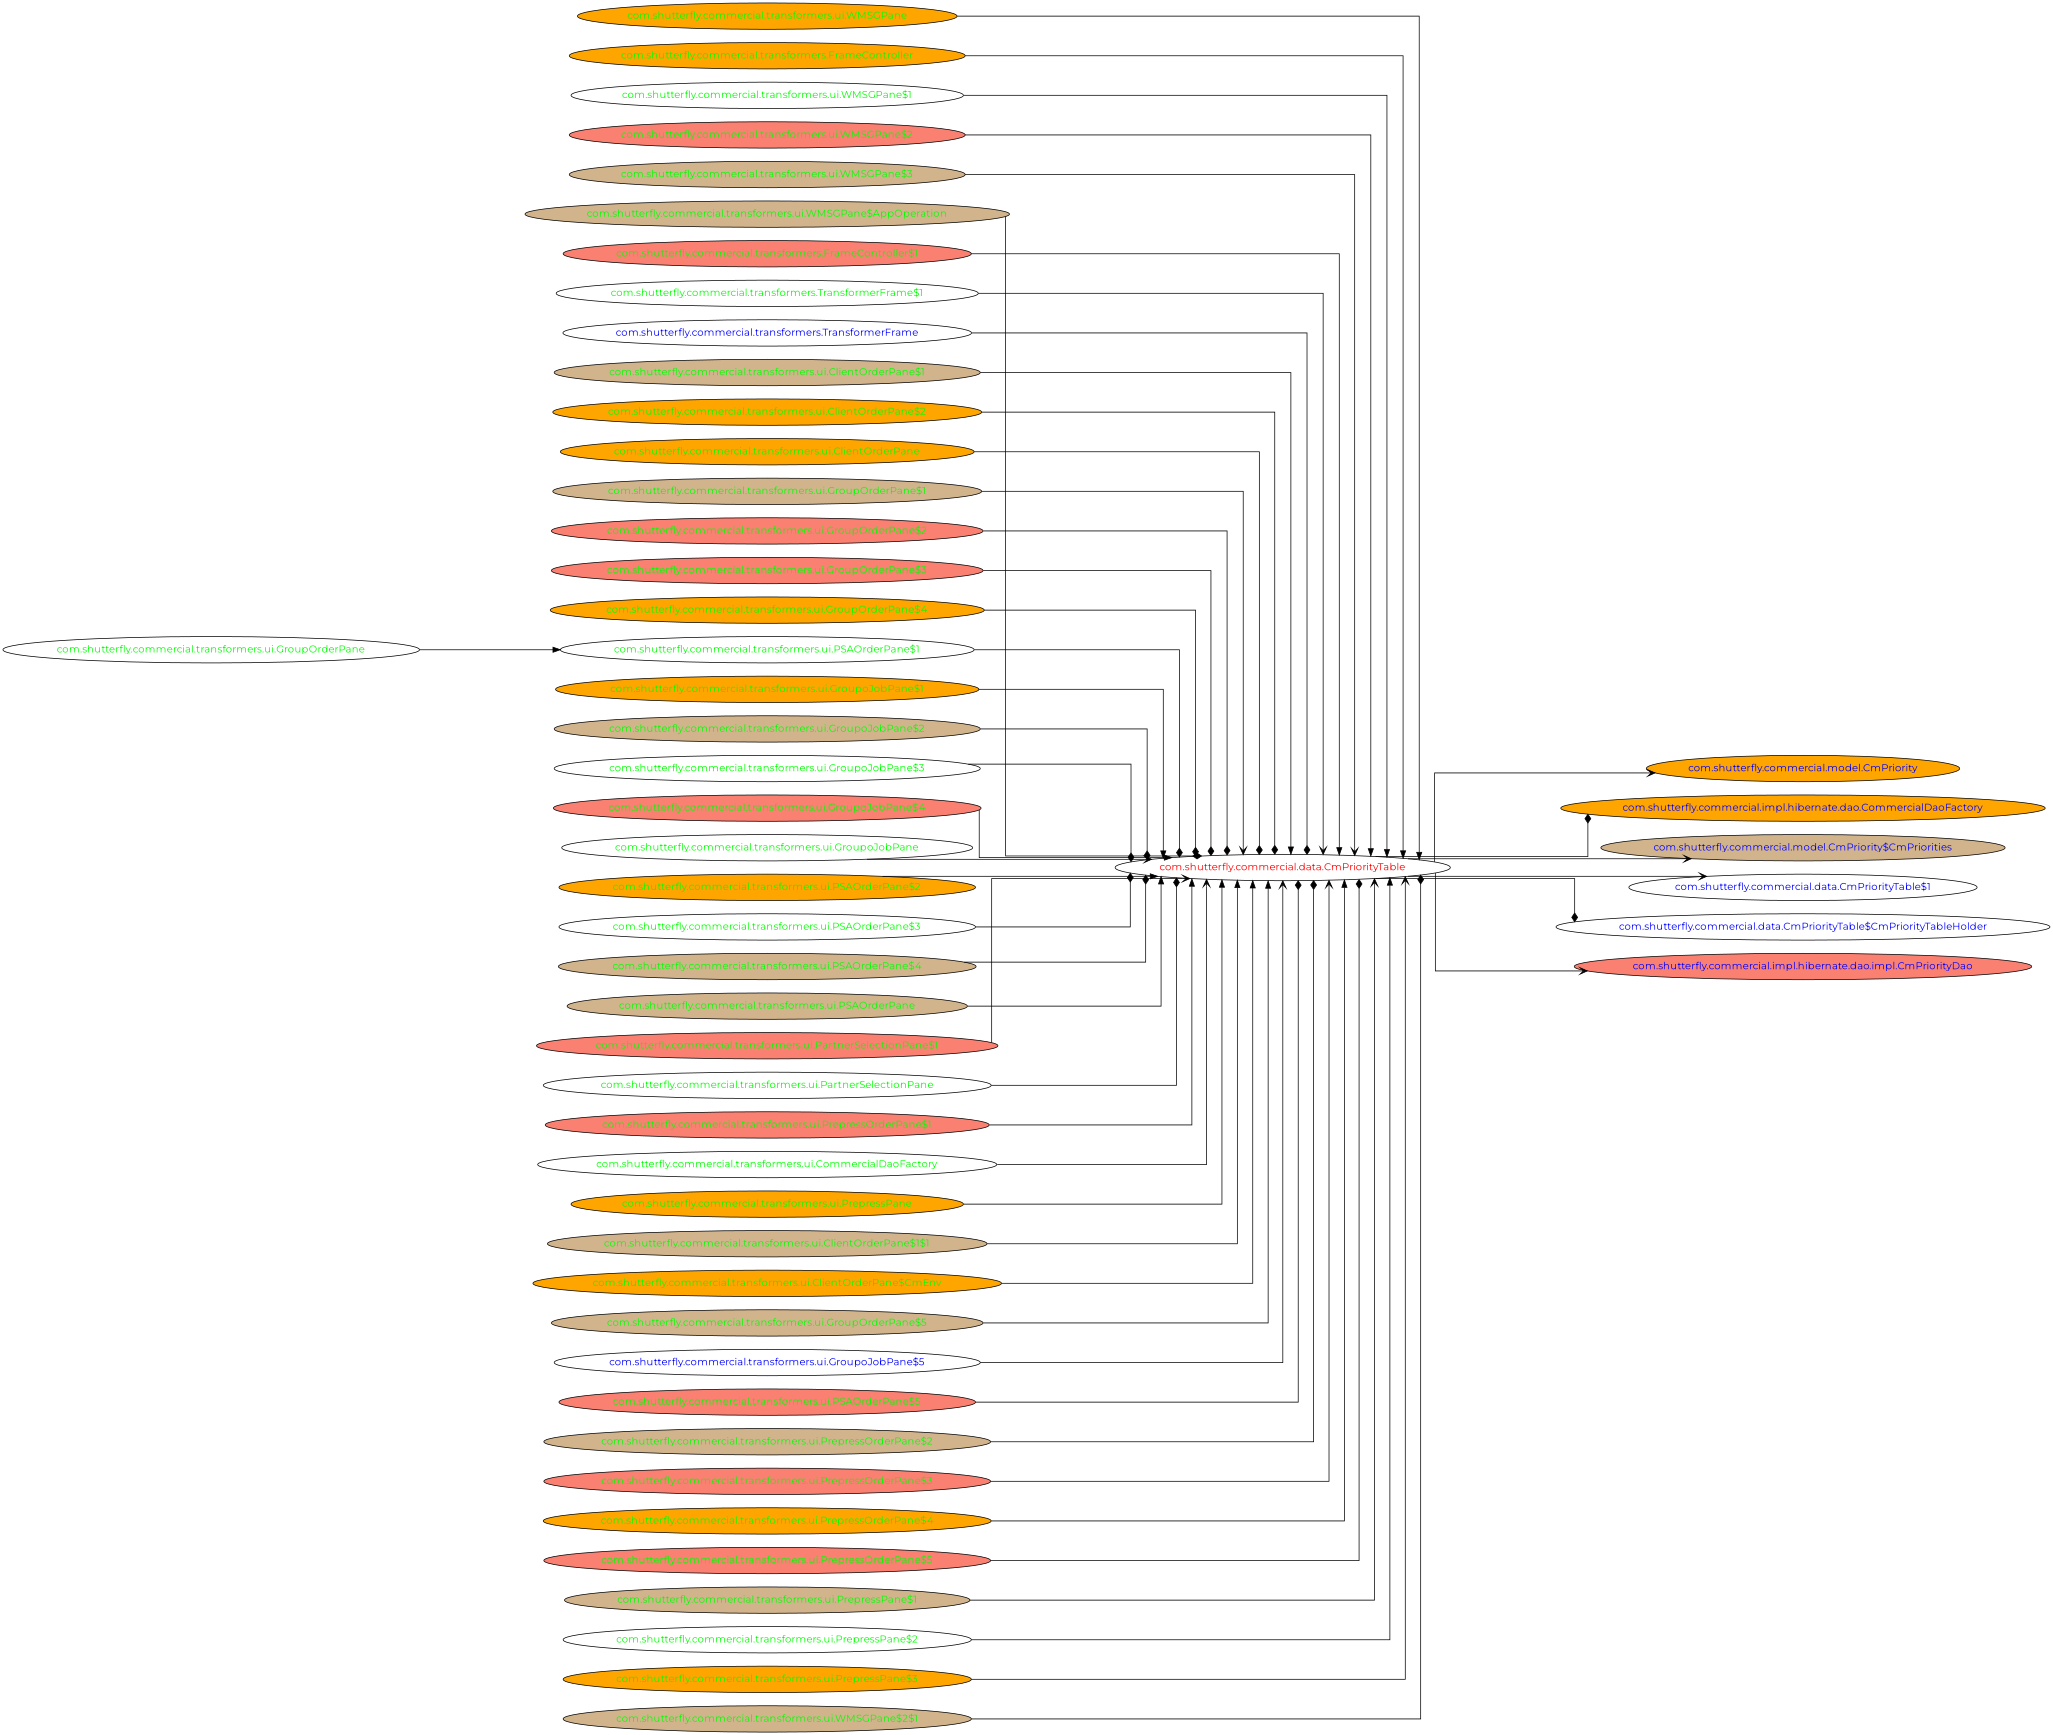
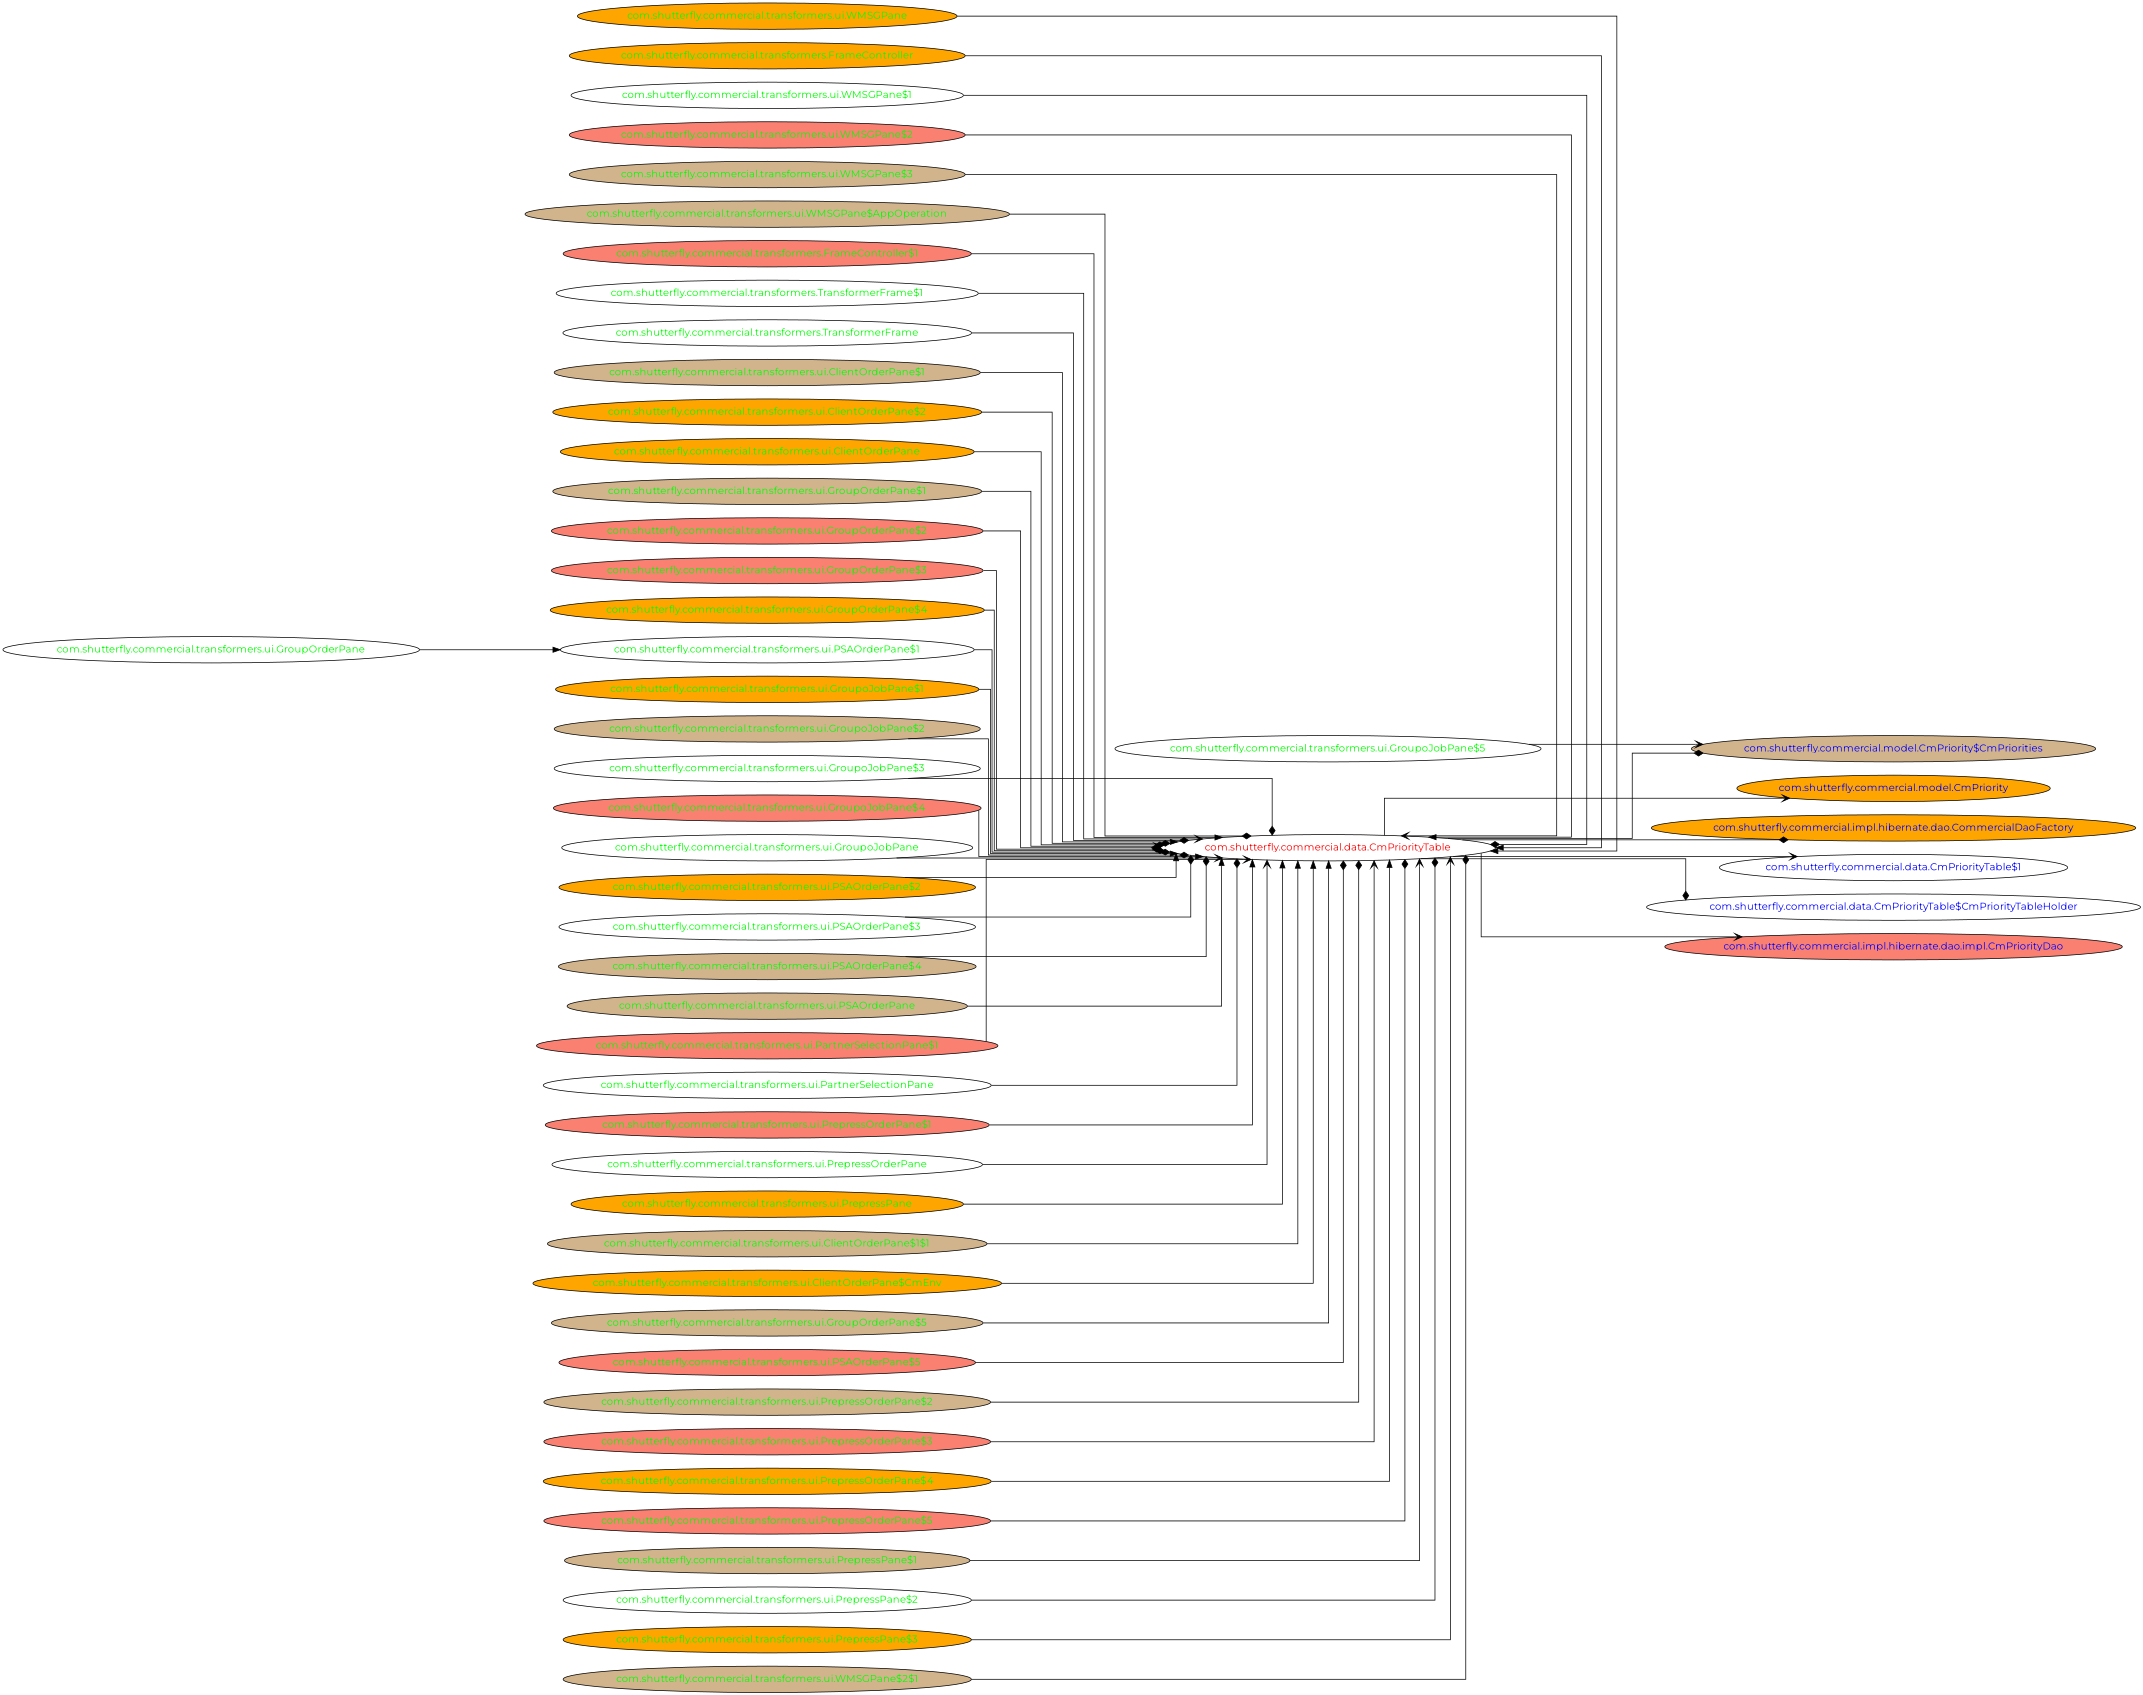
(1387, 261) -> (1587, 202)
(767, 333) -> (767, 333)
(1594, 859) -> (1632, 832)
(767, 1165) -> (767, 1165)
(1283, 1277) -> (1612, 744)
(767, 1363) -> (1328, 749)
(1390, 1472) -> (1435, 1465)
